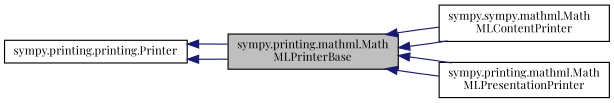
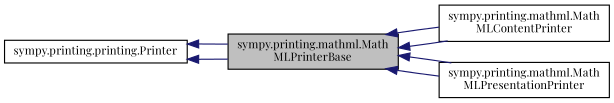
(524, 23) -> (524, 23)
